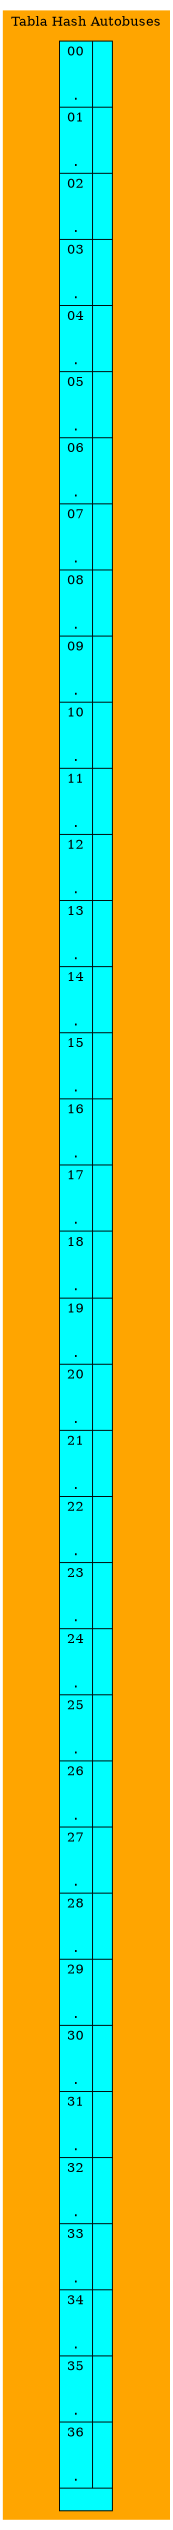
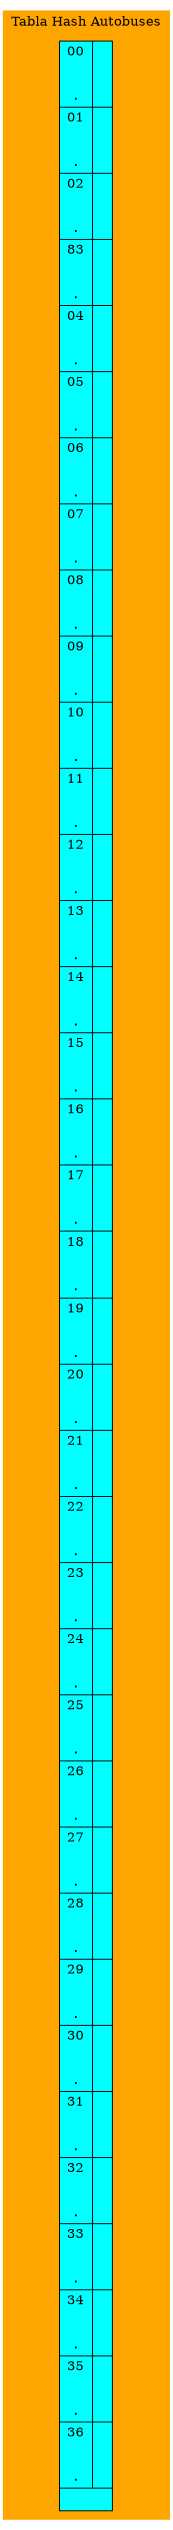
(76, 250) -> (76, 250)
